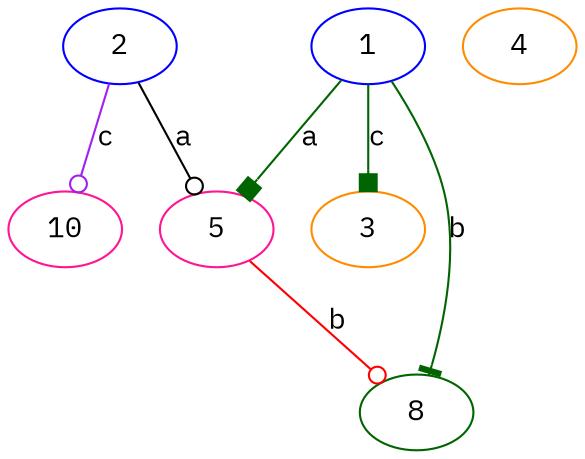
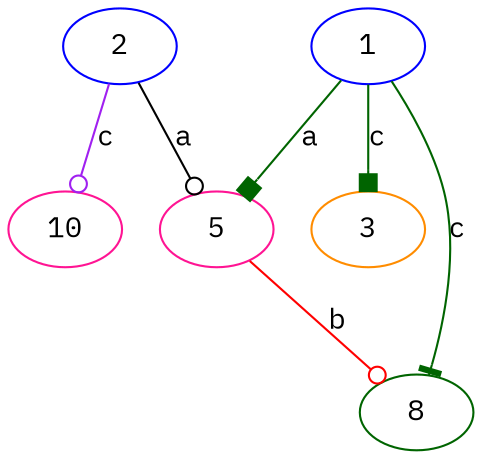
(520, 46) -> none
(458, 229) -> (458, 229)
